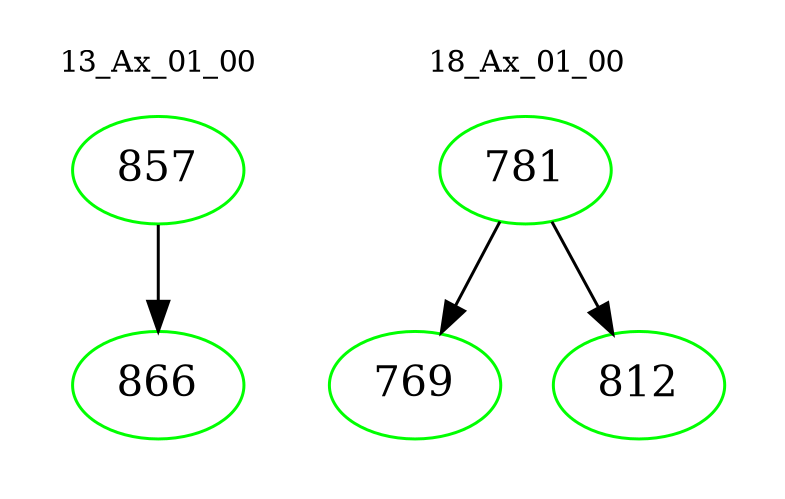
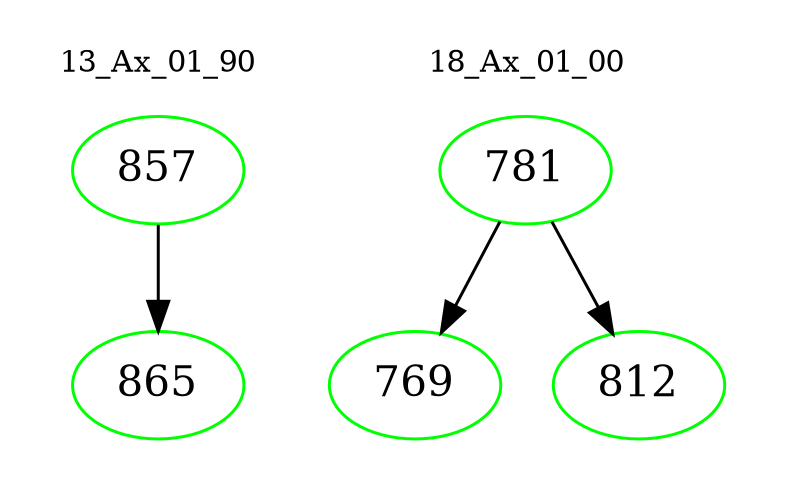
(158, 64) -> (158, 64)
(158, 385) -> (158, 385)
